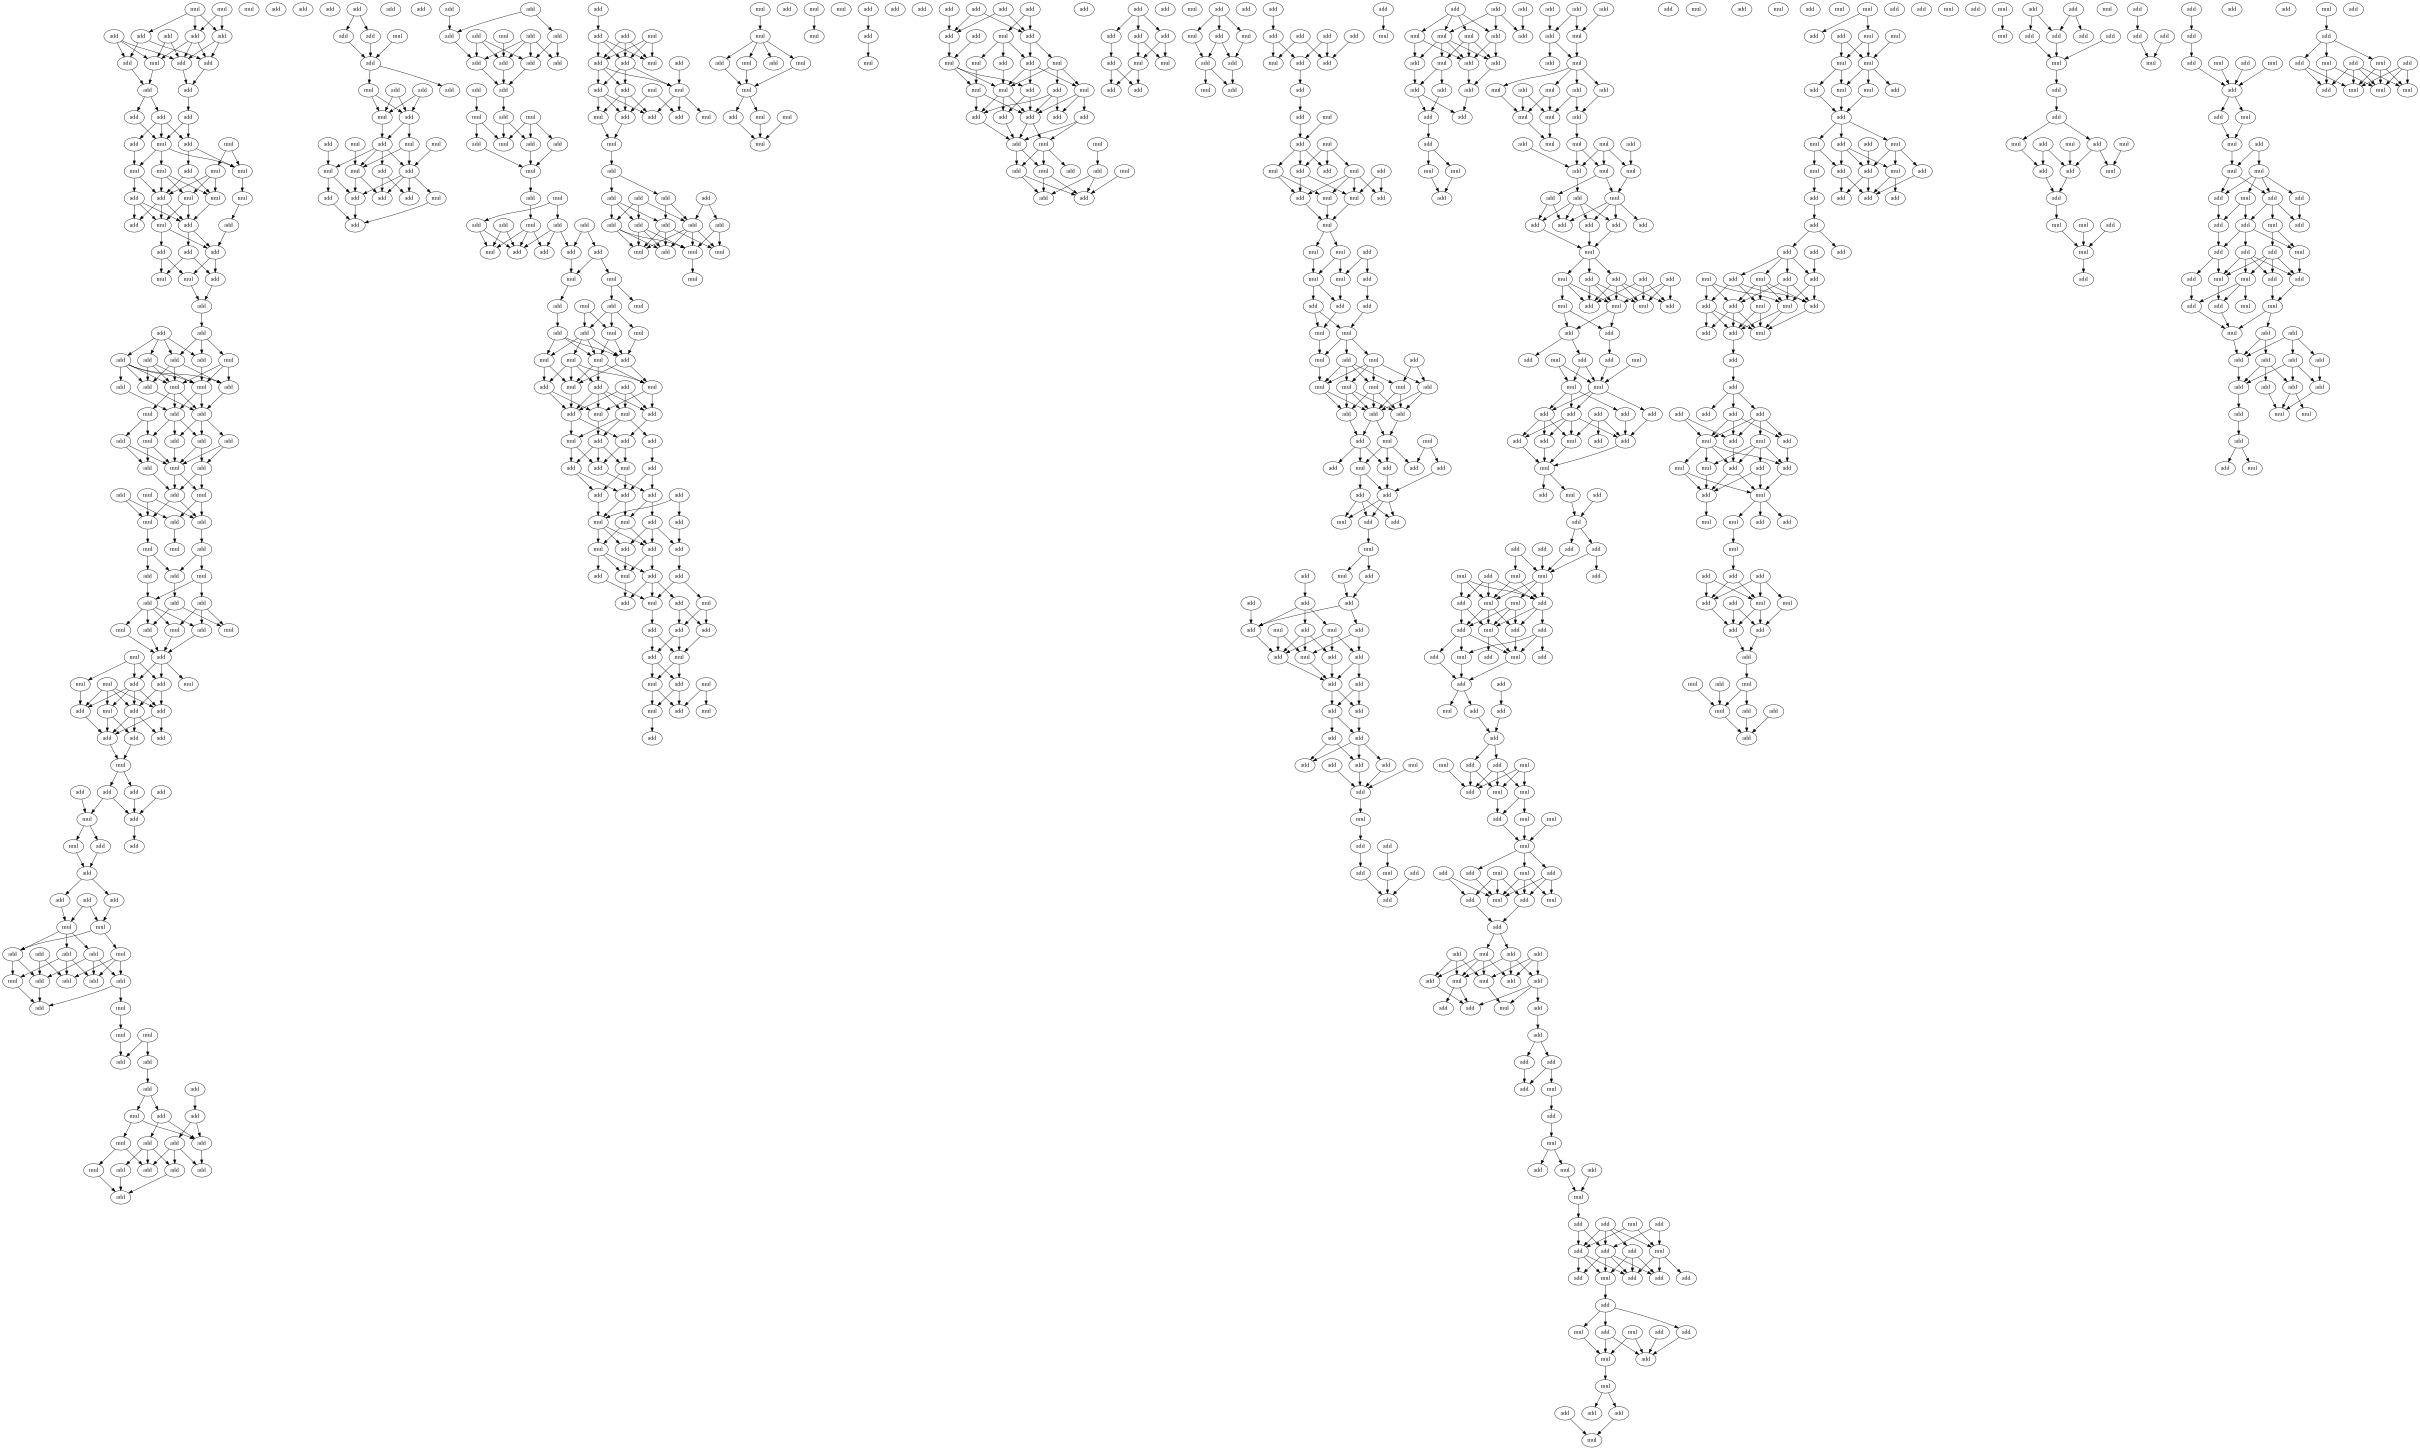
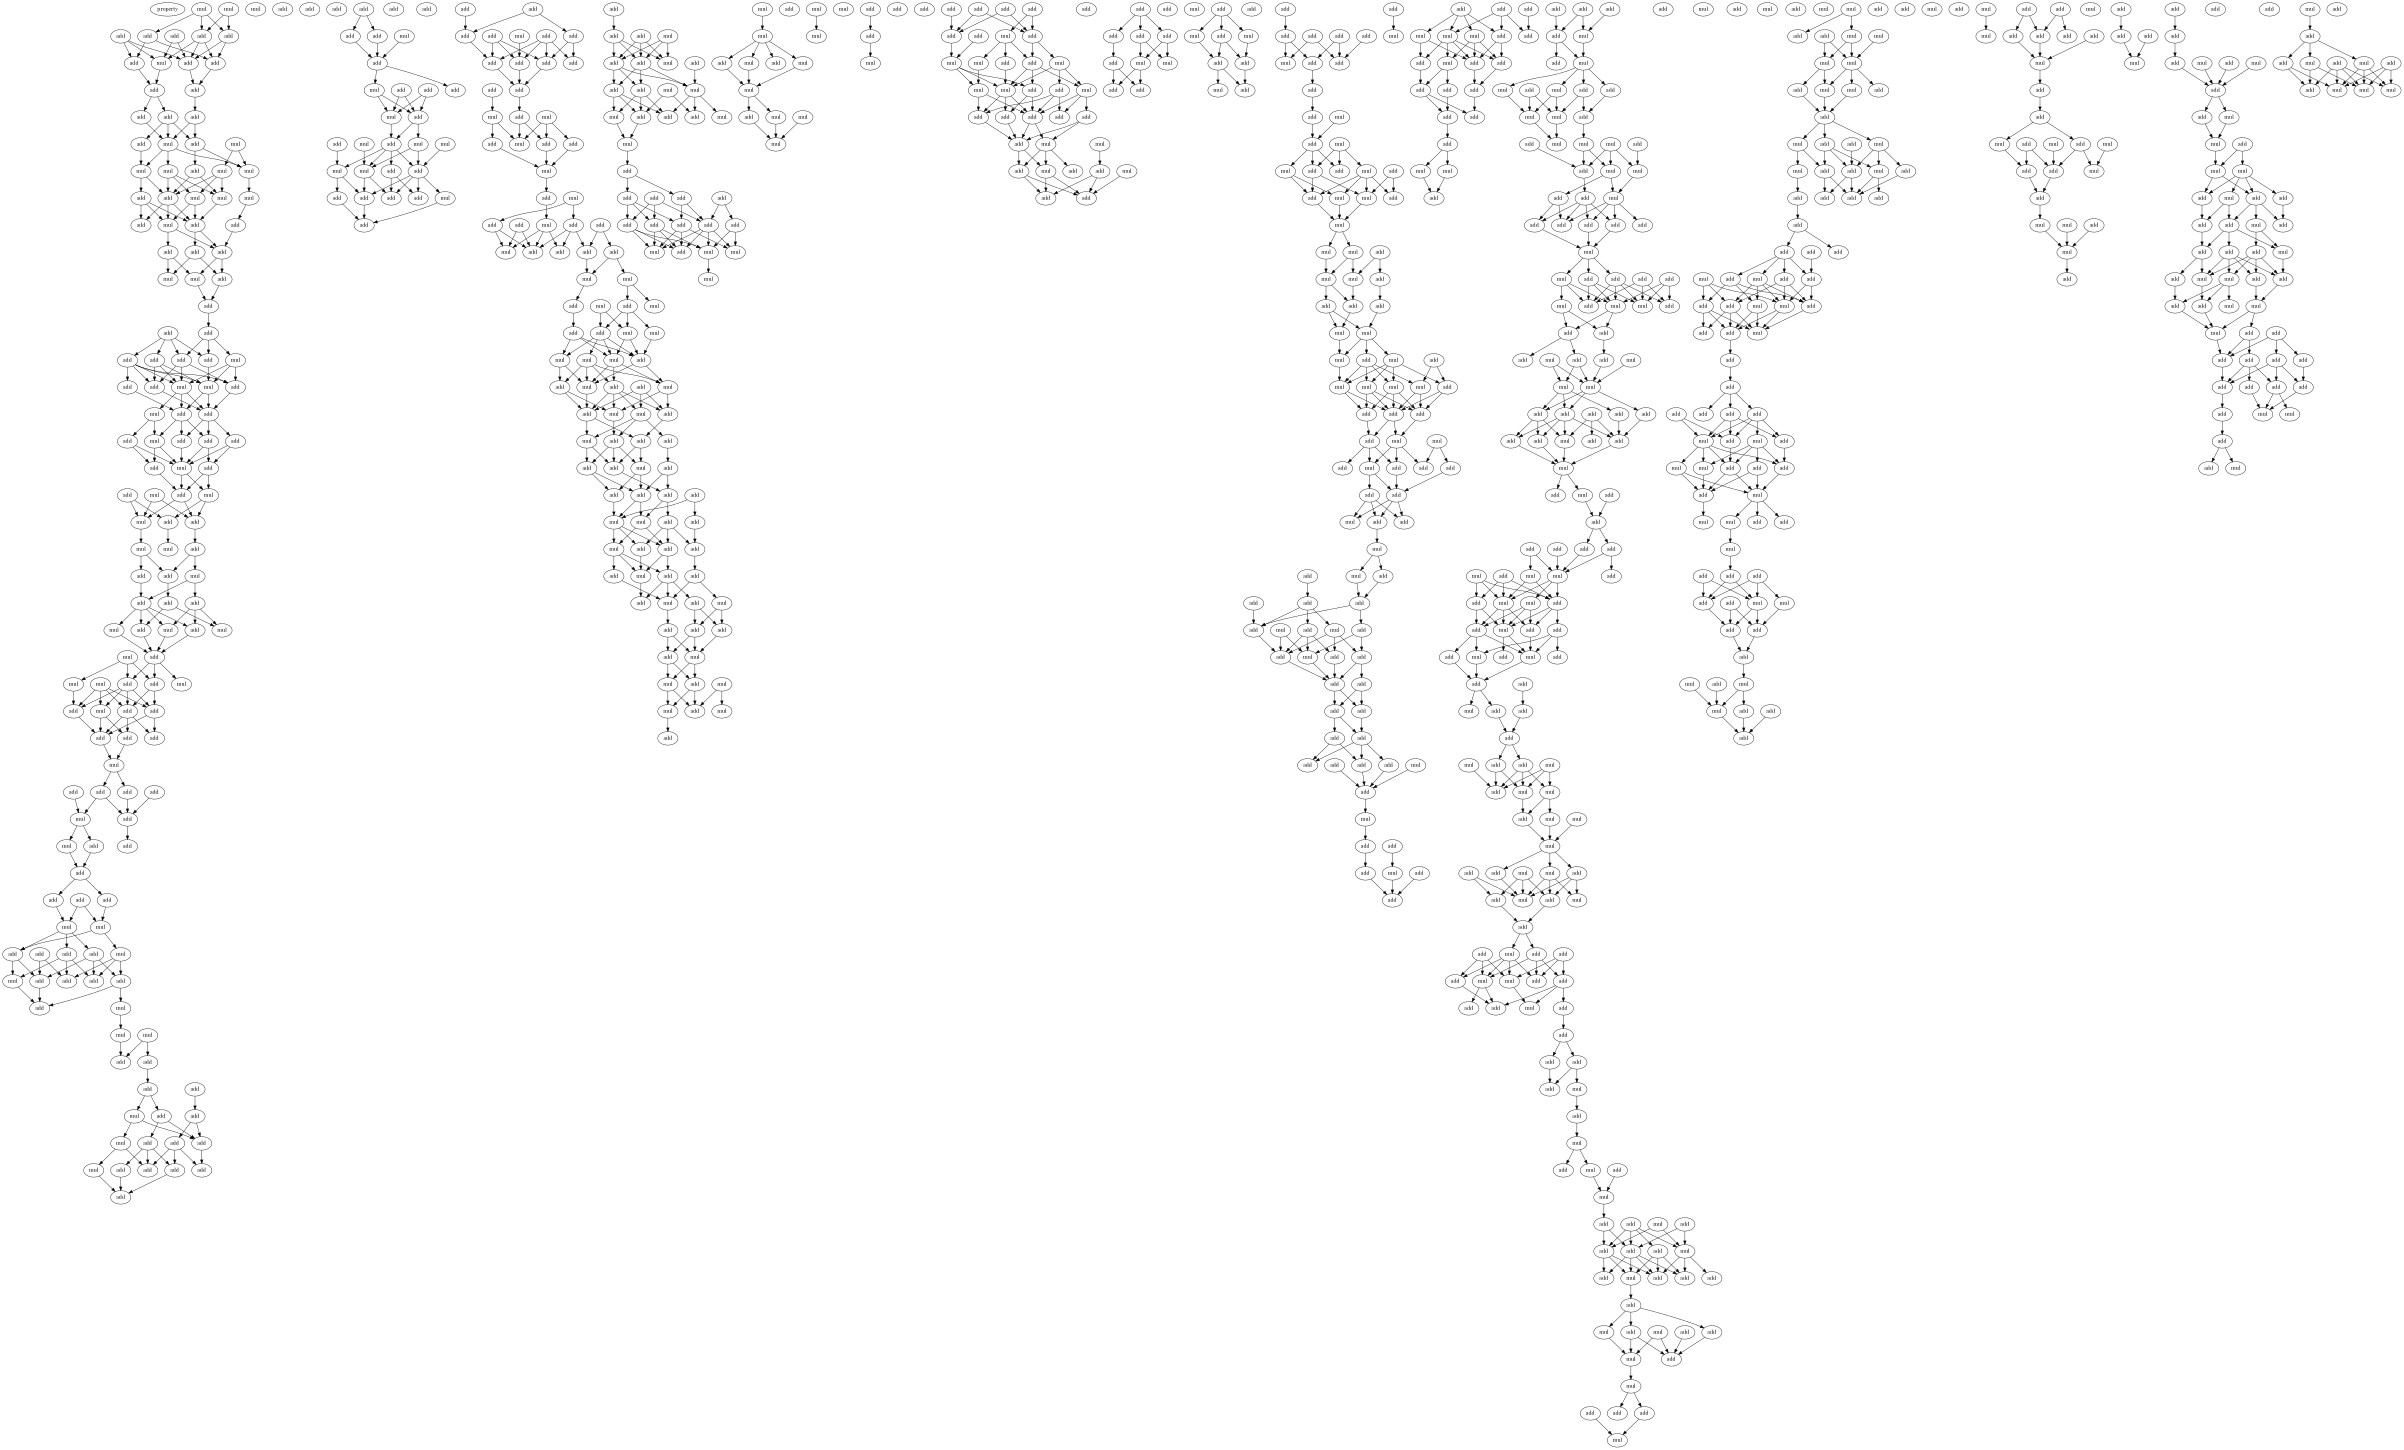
none -> (168, 9)
